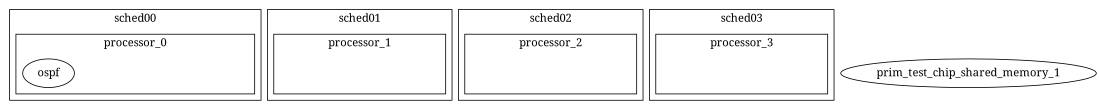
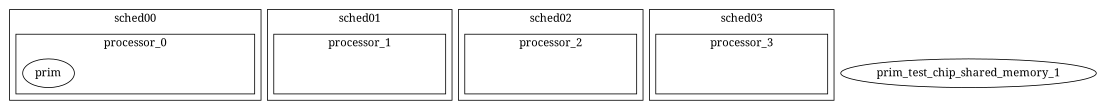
(49, 73) -> (49, 73)
